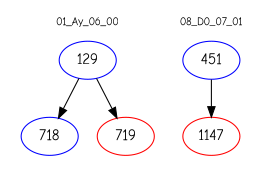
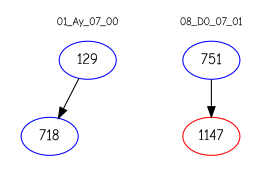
(88, 23) -> (88, 23)
(211, 60) -> (211, 60)
(126, 136) -> none
